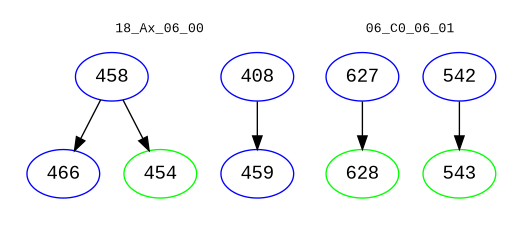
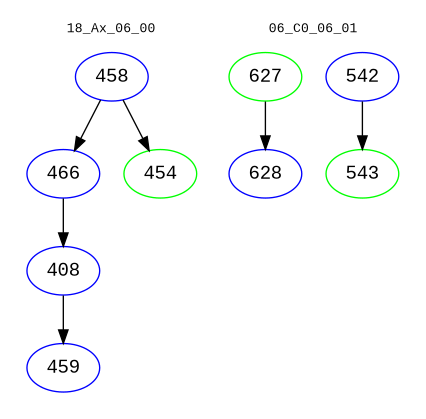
(362, 77) -> (265, 77)
(362, 174) -> (265, 174)
none -> (63, 216)
